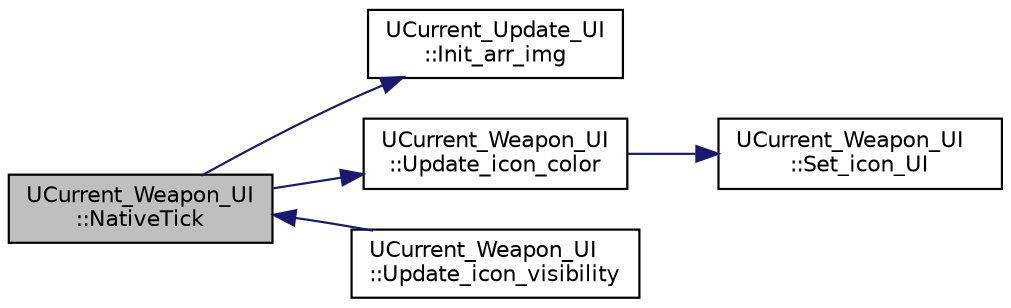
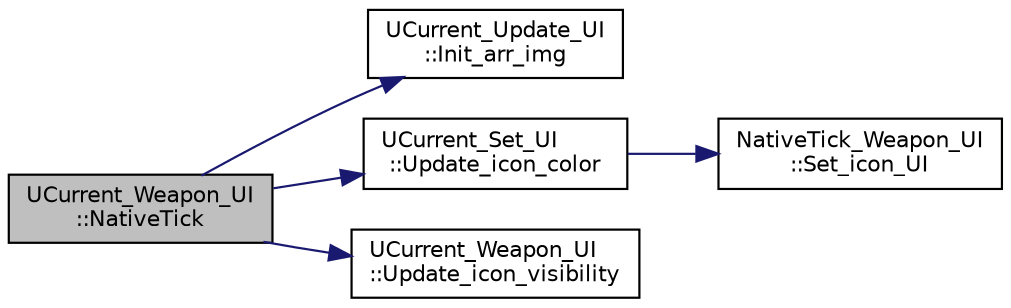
(495, 154) -> (495, 154)
(860, 154) -> (860, 154)
(335, 224) -> (296, 248)
